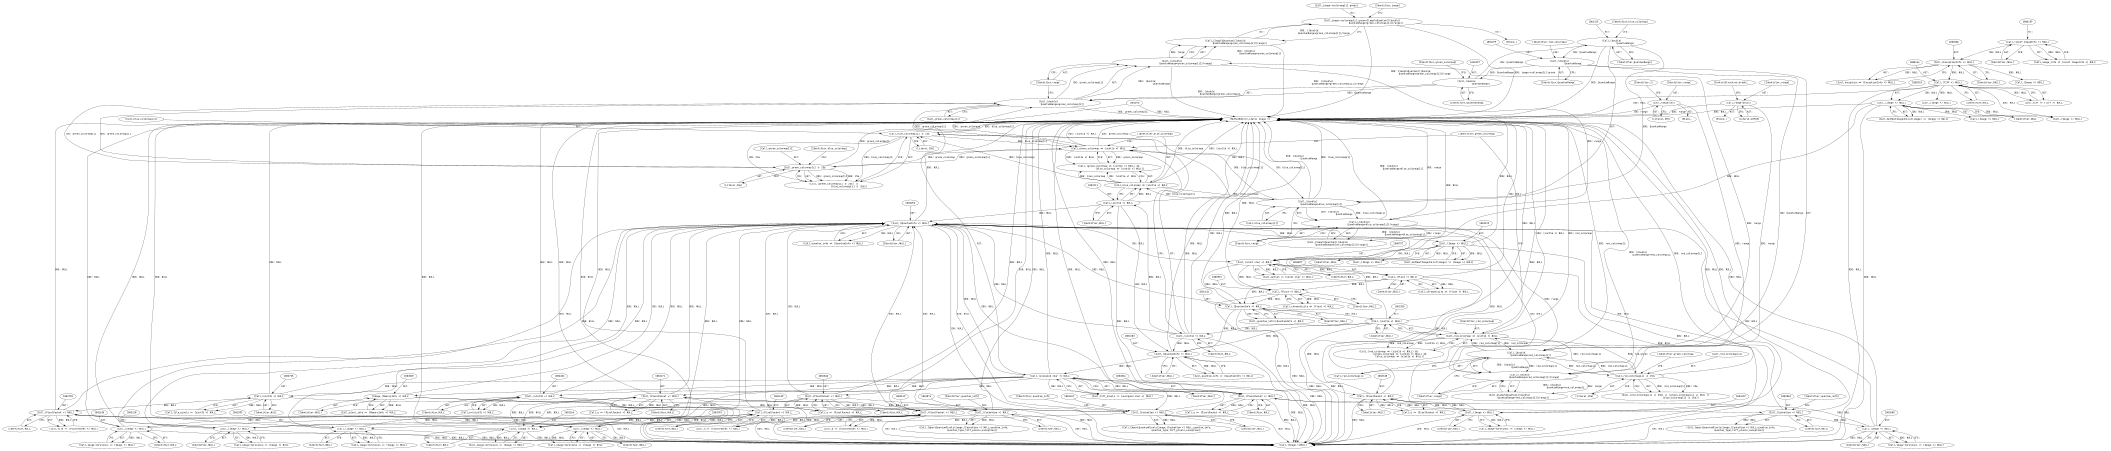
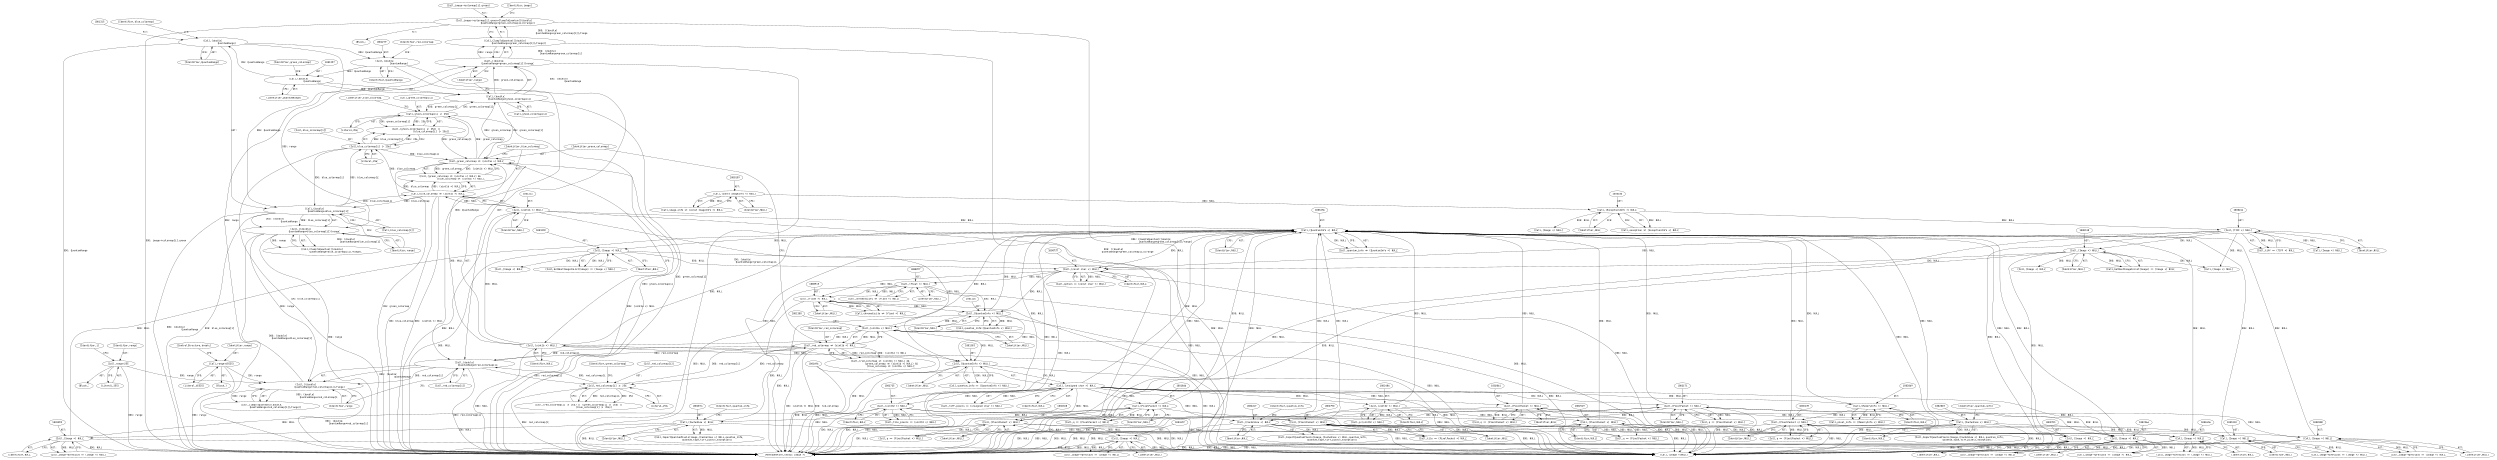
(1023, 123) -> (377, 421)
none -> (1662, 246)
(1638, 354) -> (772, 364)
(391, 396) -> (1871, 406)
